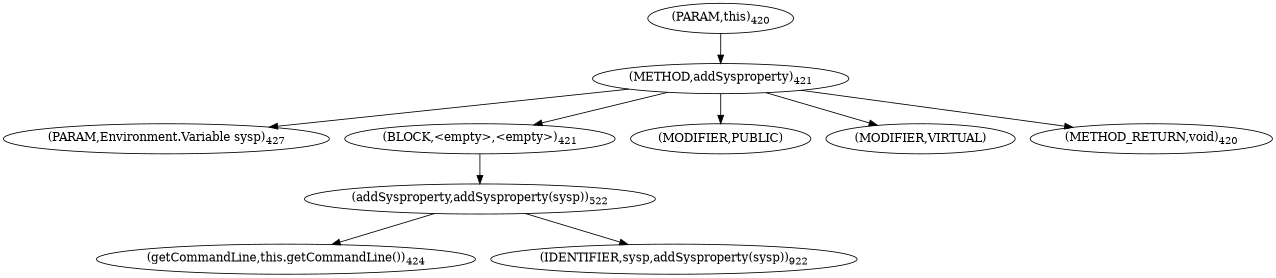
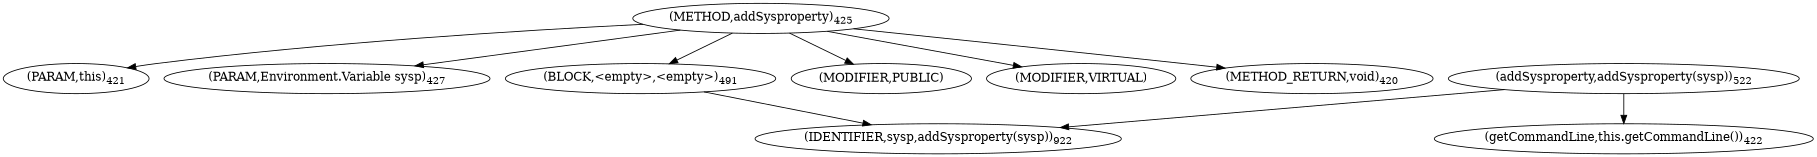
(760, 17) -> (116, 77)
(721, 44) -> (389, 41)
(803, 77) -> (843, 17)
(568, 138) -> (728, 77)
(480, 165) -> (783, 108)
(416, 258) -> (1753, 138)
